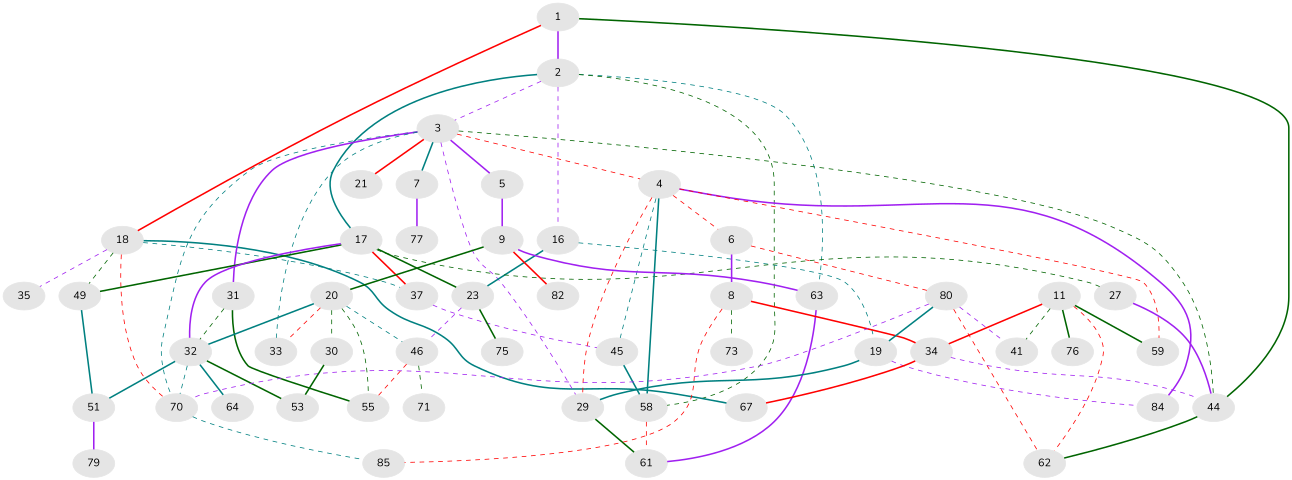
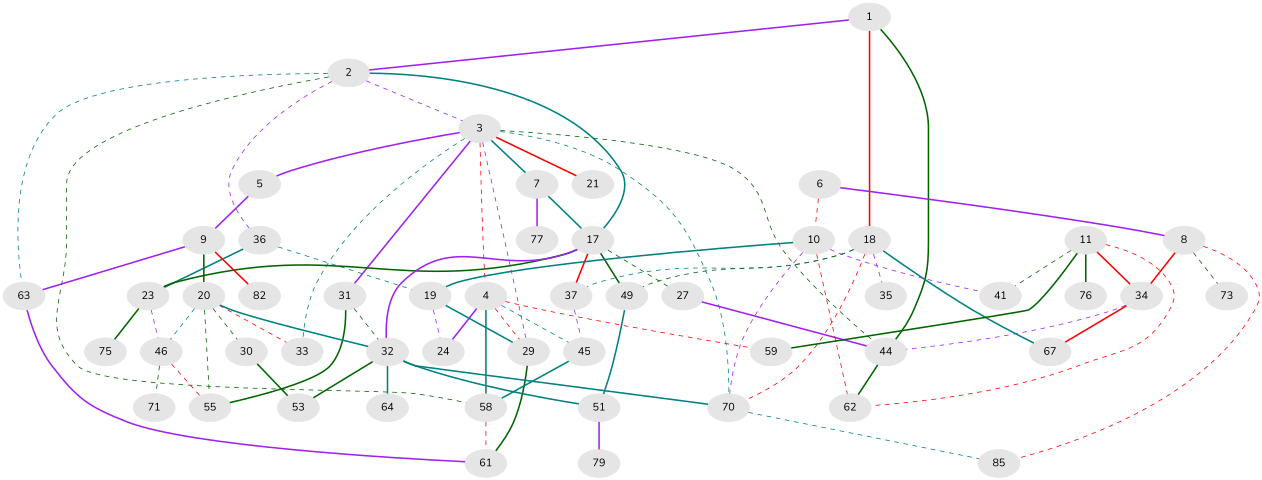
none -> (565, 212)
(696, 212) -> none
(558, 240) -> (260, 240)
(946, 296) -> (814, 240)
(184, 380) -> (555, 384)
(1158, 408) -> (443, 352)
